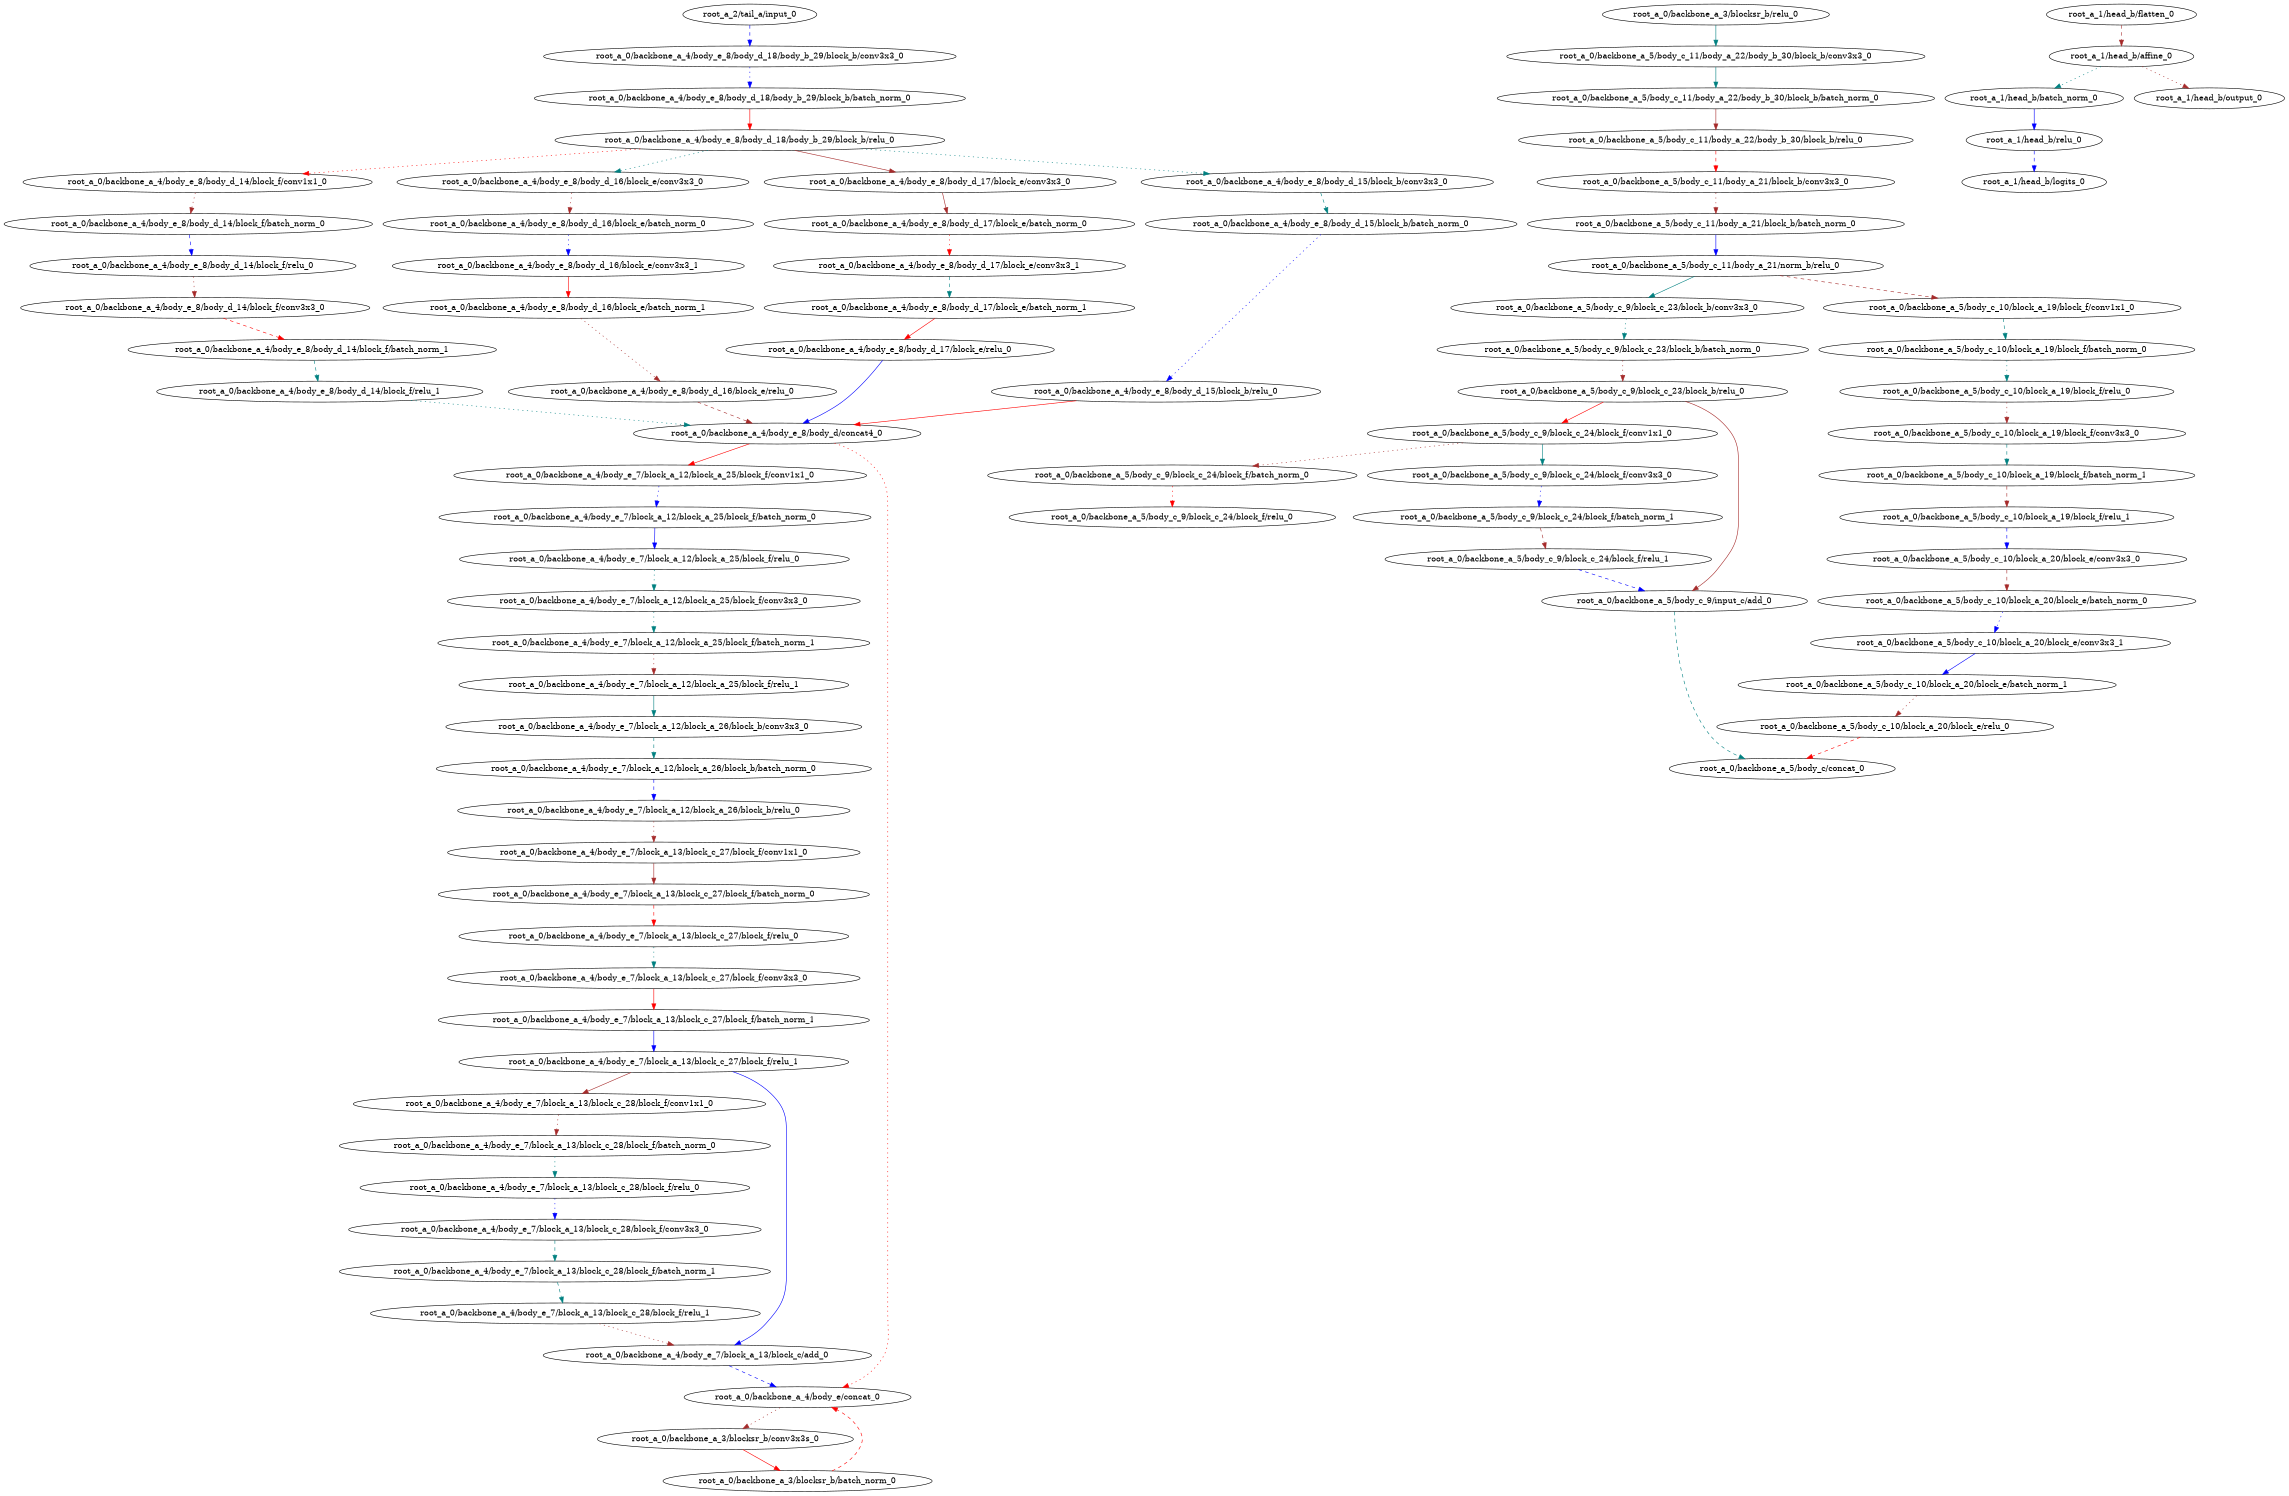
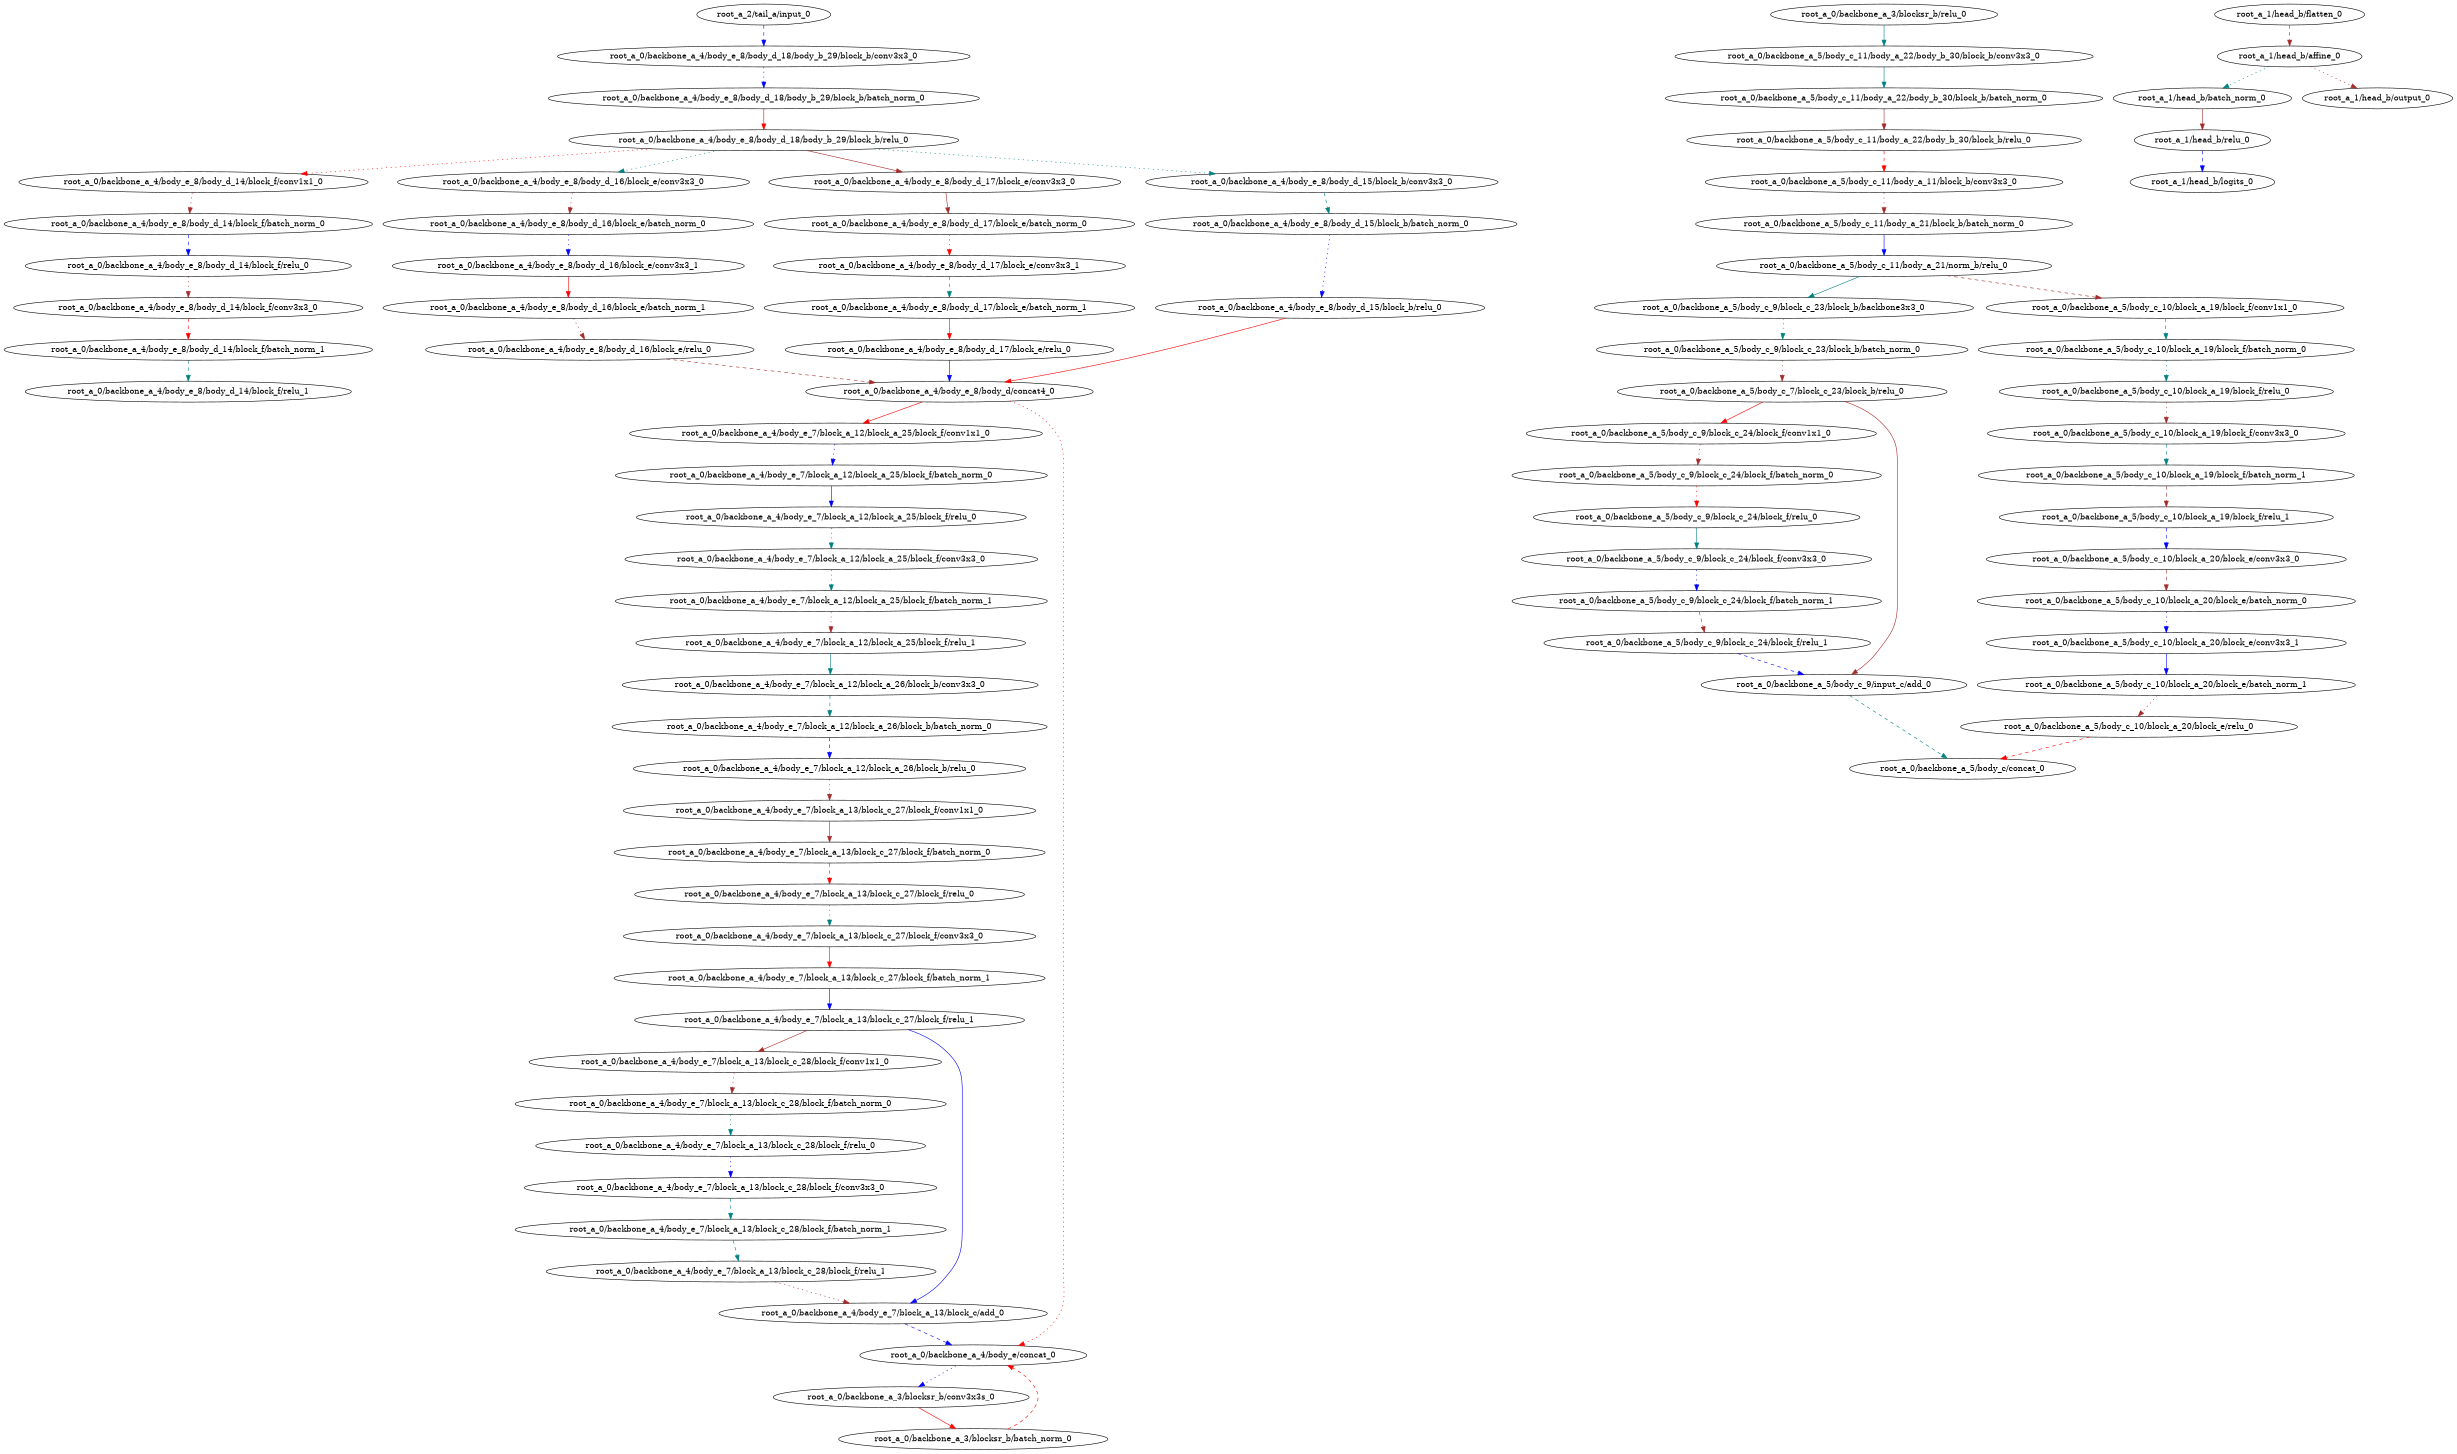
(2034, 116) -> (2202, 116)
(1716, 182) -> (1884, 182)
(1627, 308) -> (1784, 308)
(1623, 392) -> (1782, 392)
(548, 413) -> none
(1542, 452) -> (1697, 535)
(764, 1417) -> (940, 1375)
